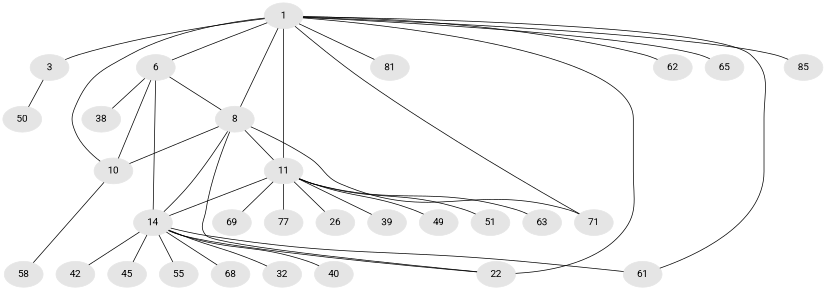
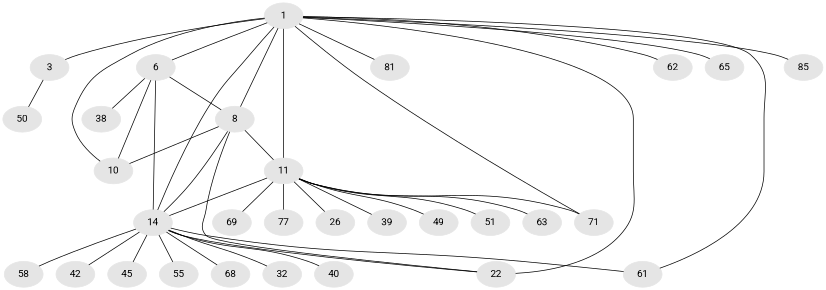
none -> (206, 112)
(347, 186) -> (475, 196)
(69, 223) -> (87, 247)
